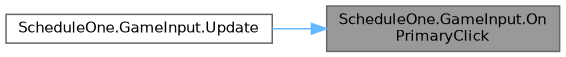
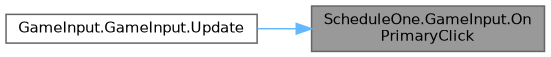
(139, 29) -> (132, 29)
